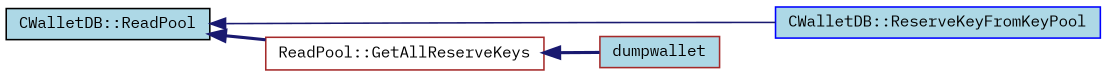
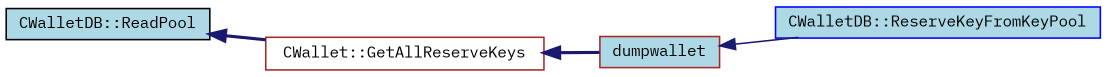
(501, 23) -> (767, 41)
(405, 54) -> (405, 54)
